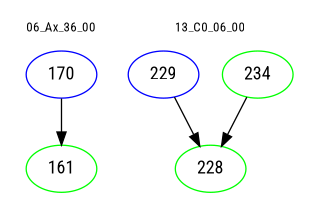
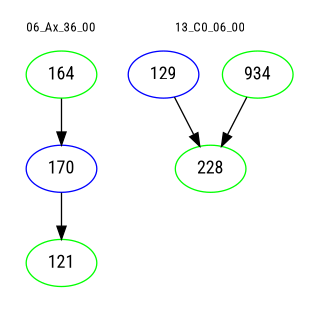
none -> (61, 75)
(164, 75) -> (164, 75)
(258, 75) -> (258, 75)
(61, 169) -> (61, 263)
